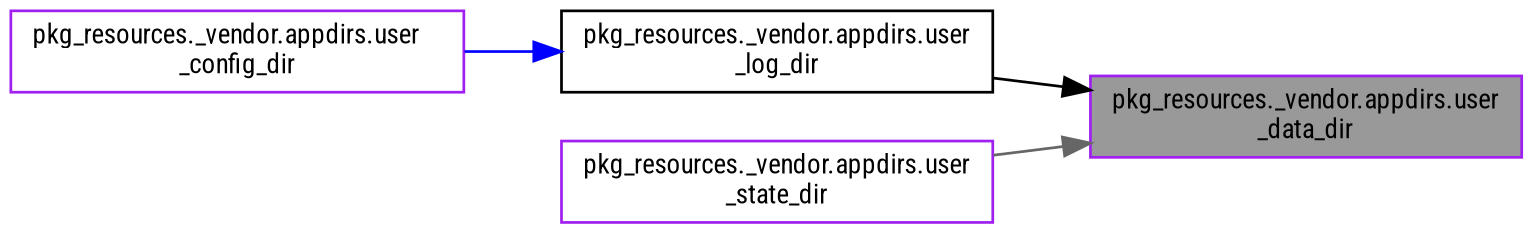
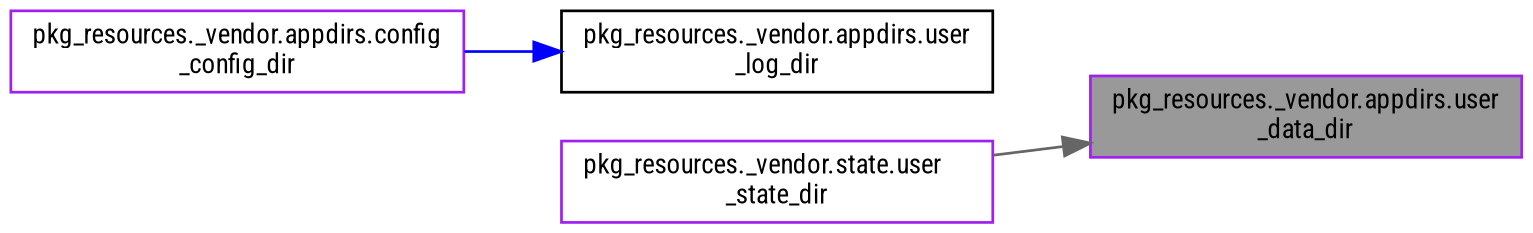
(237, 52) -> (237, 52)
(1028, 82) -> none
(777, 182) -> (777, 182)
